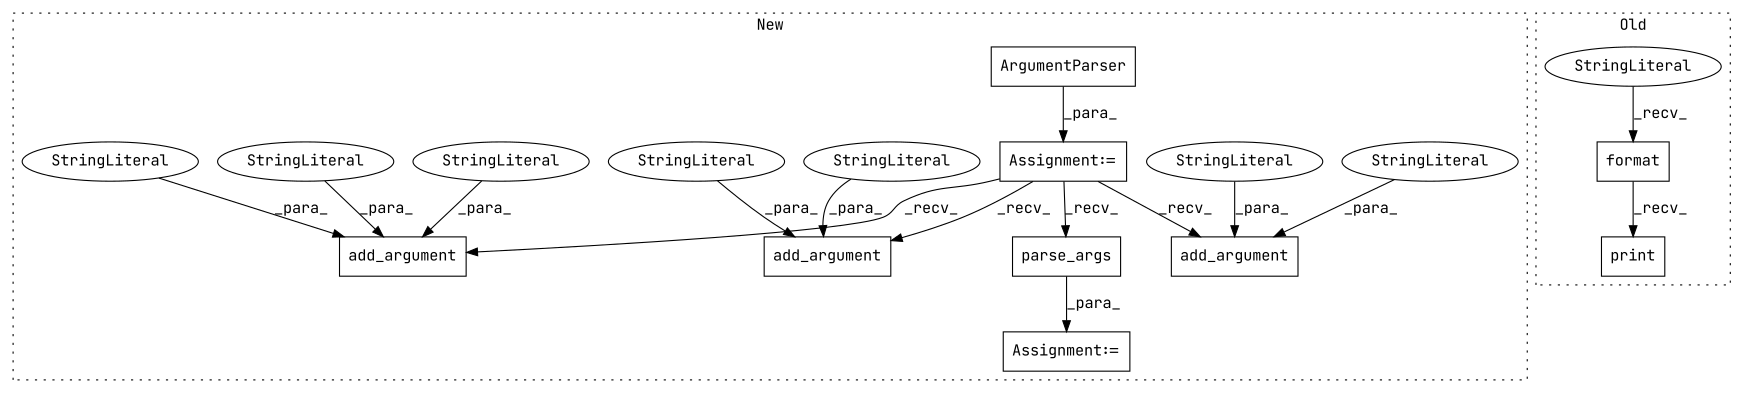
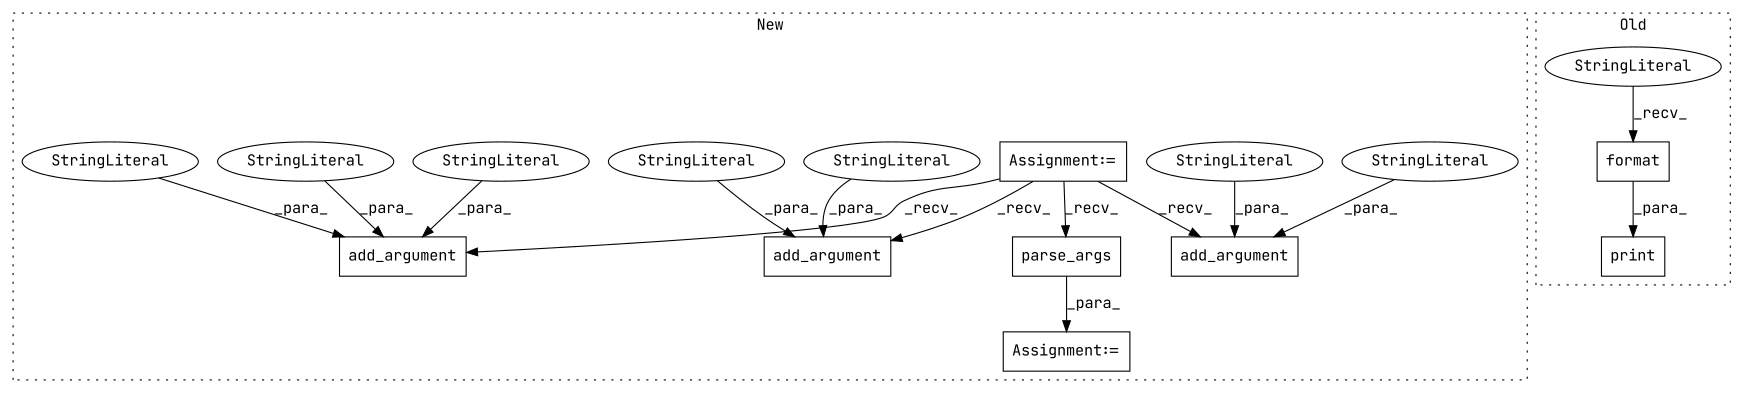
(1063, 67) -> none
(1660, 209) -> (1660, 209)
